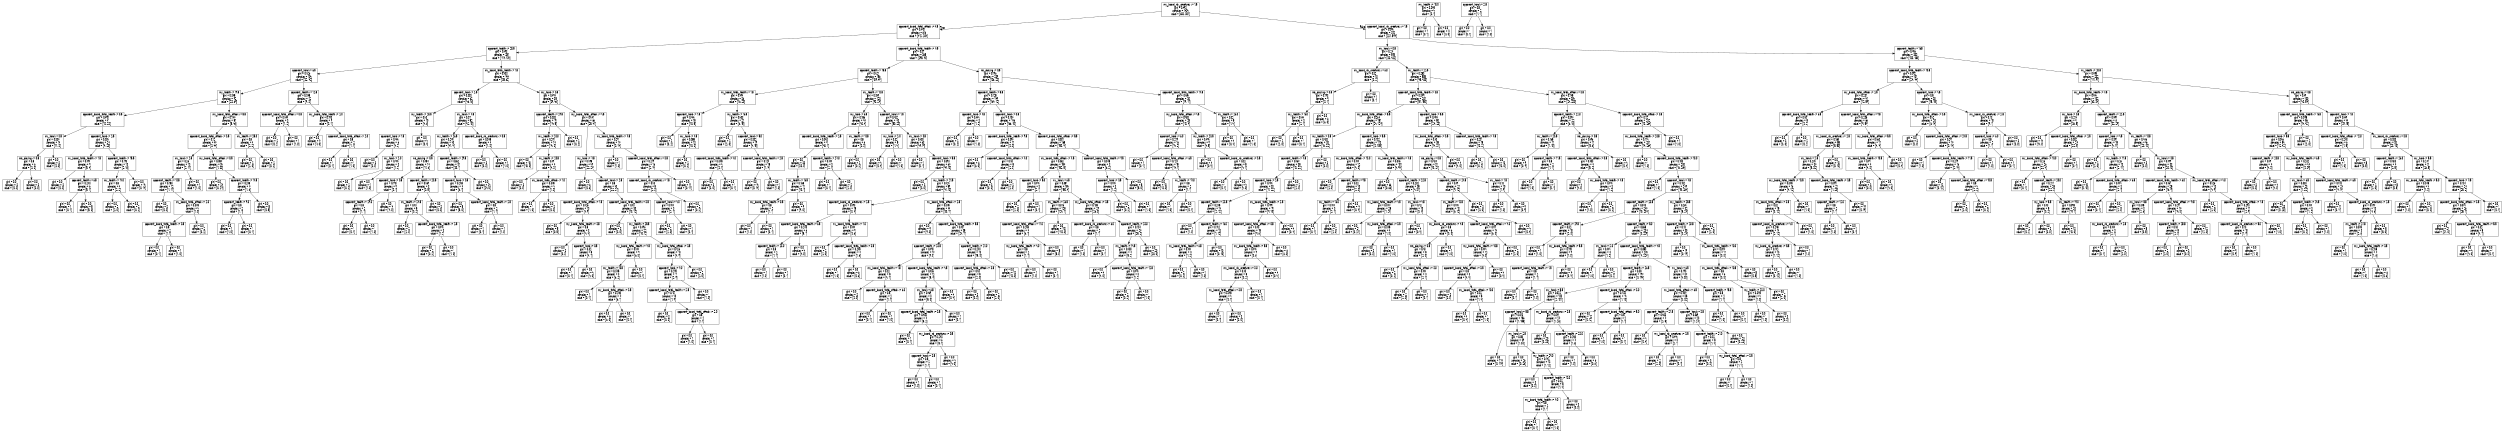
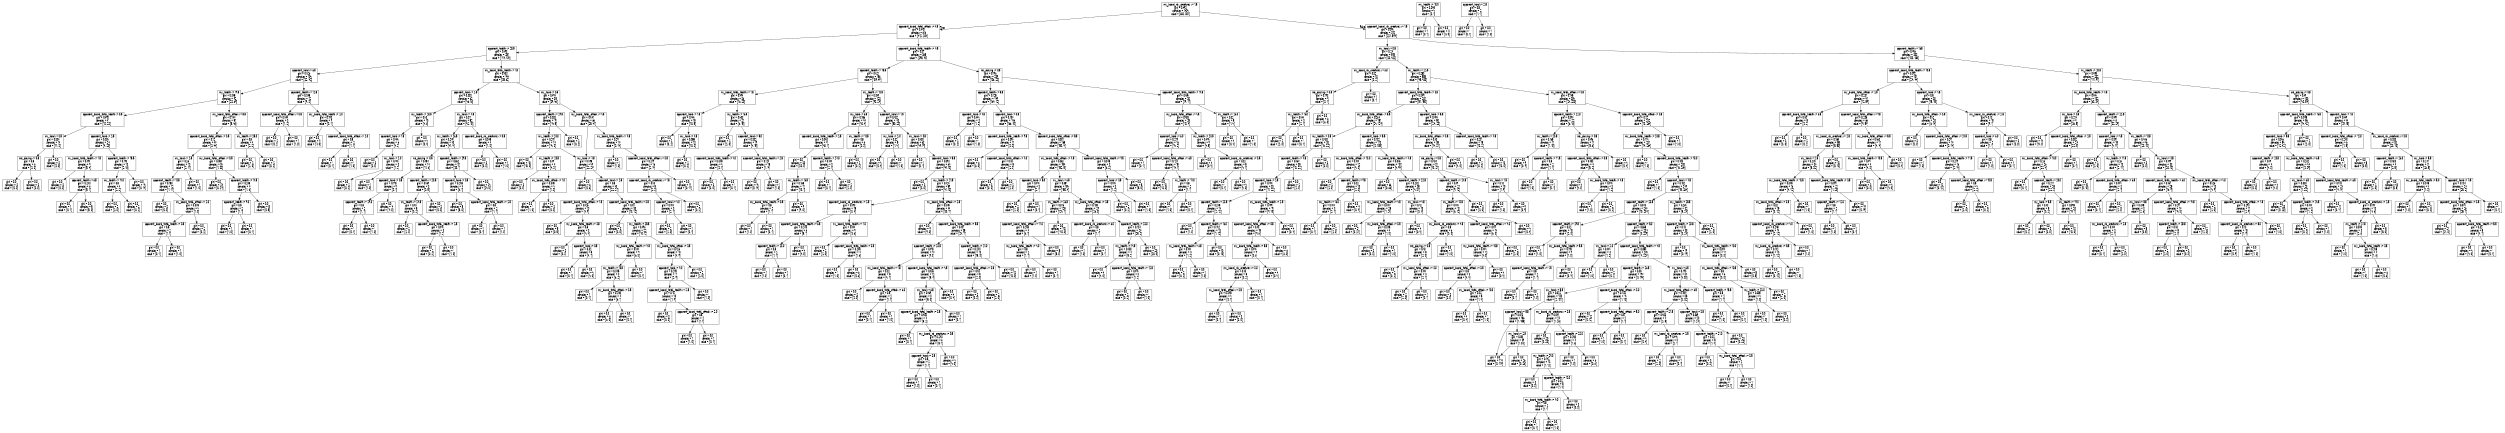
none -> (408, 130)
(549, 151) -> (567, 152)
(1754, 295) -> (1754, 295)
(1529, 349) -> (1506, 350)
